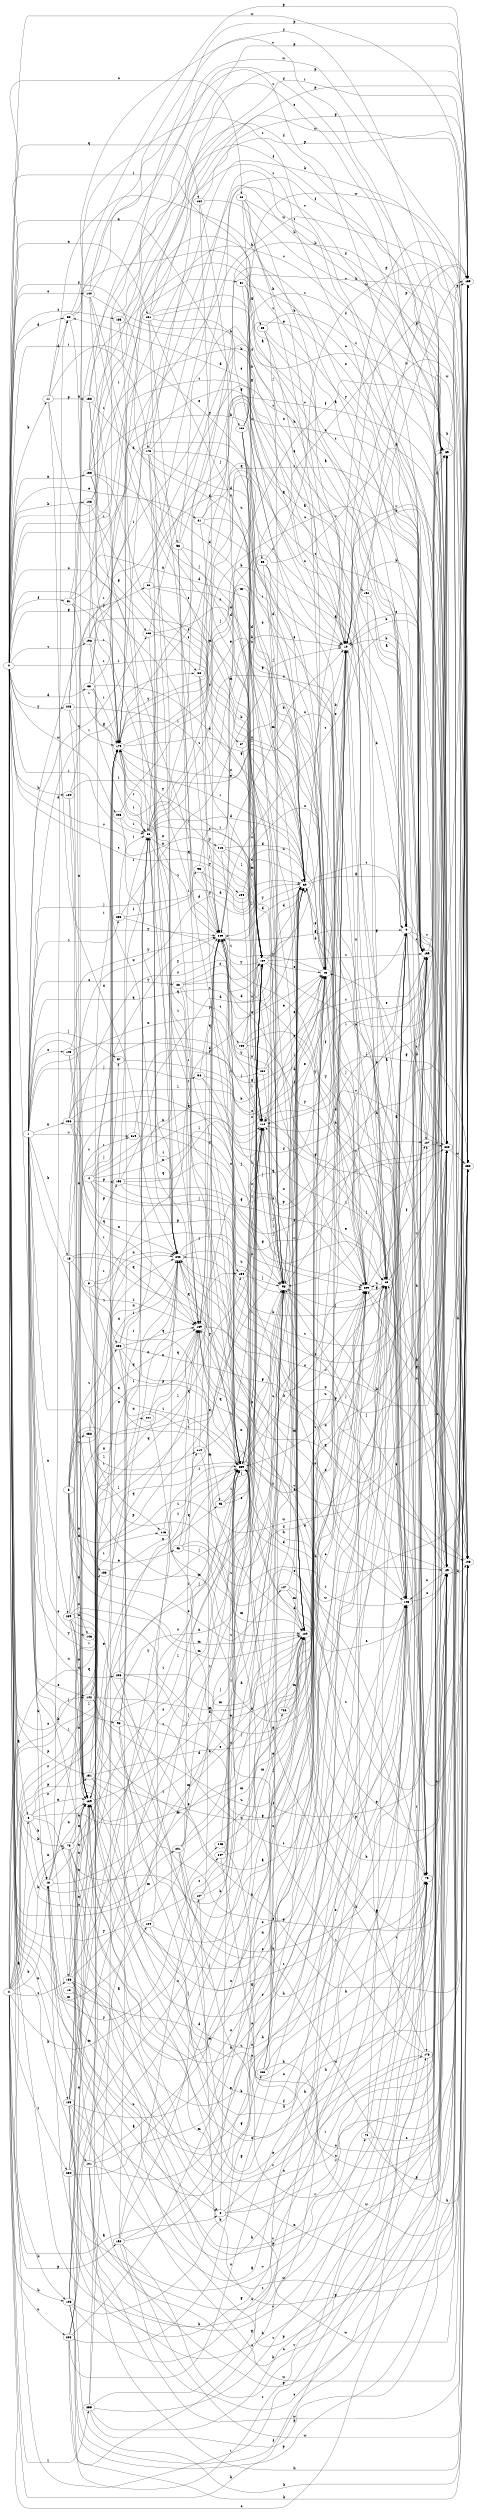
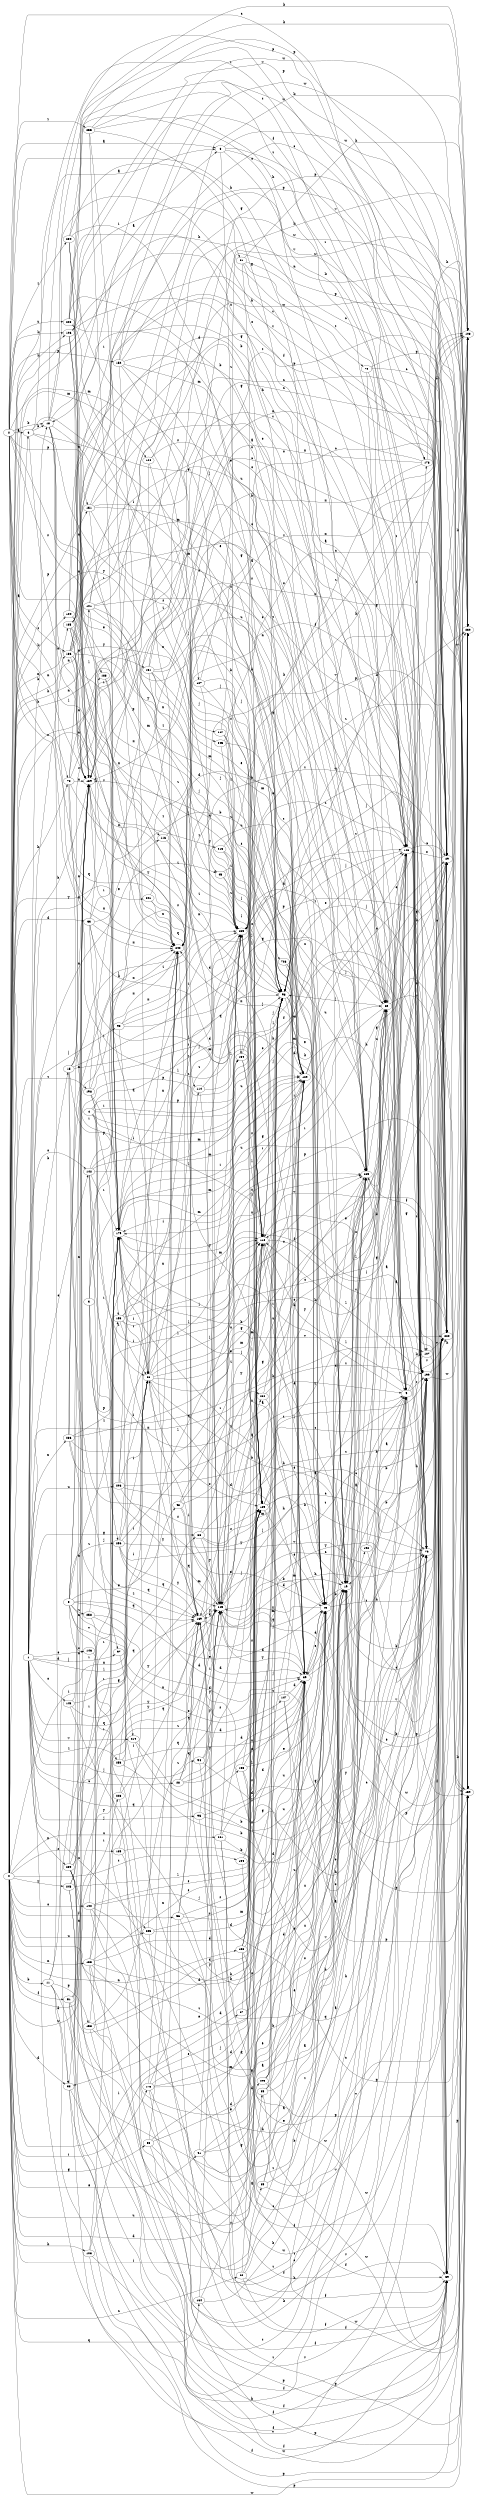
(280, 847) -> none
(187, 1602) -> none
(69, 1990) -> none
